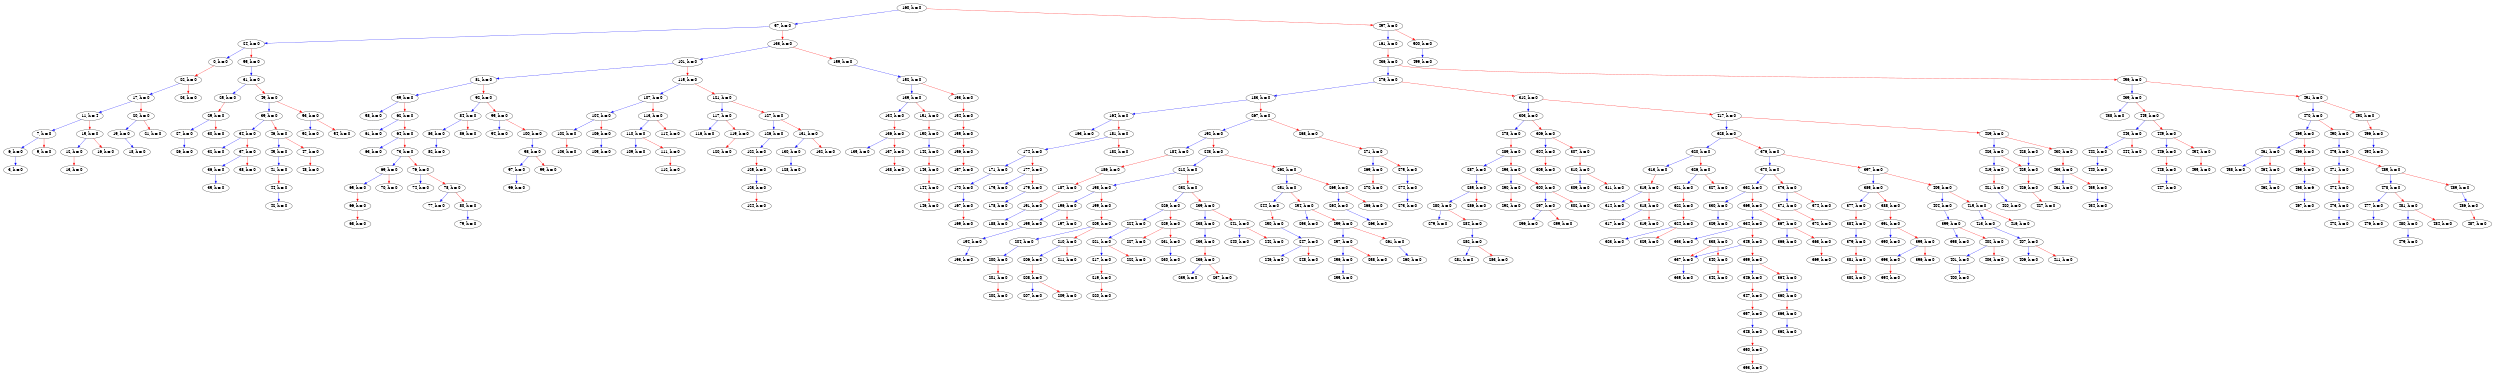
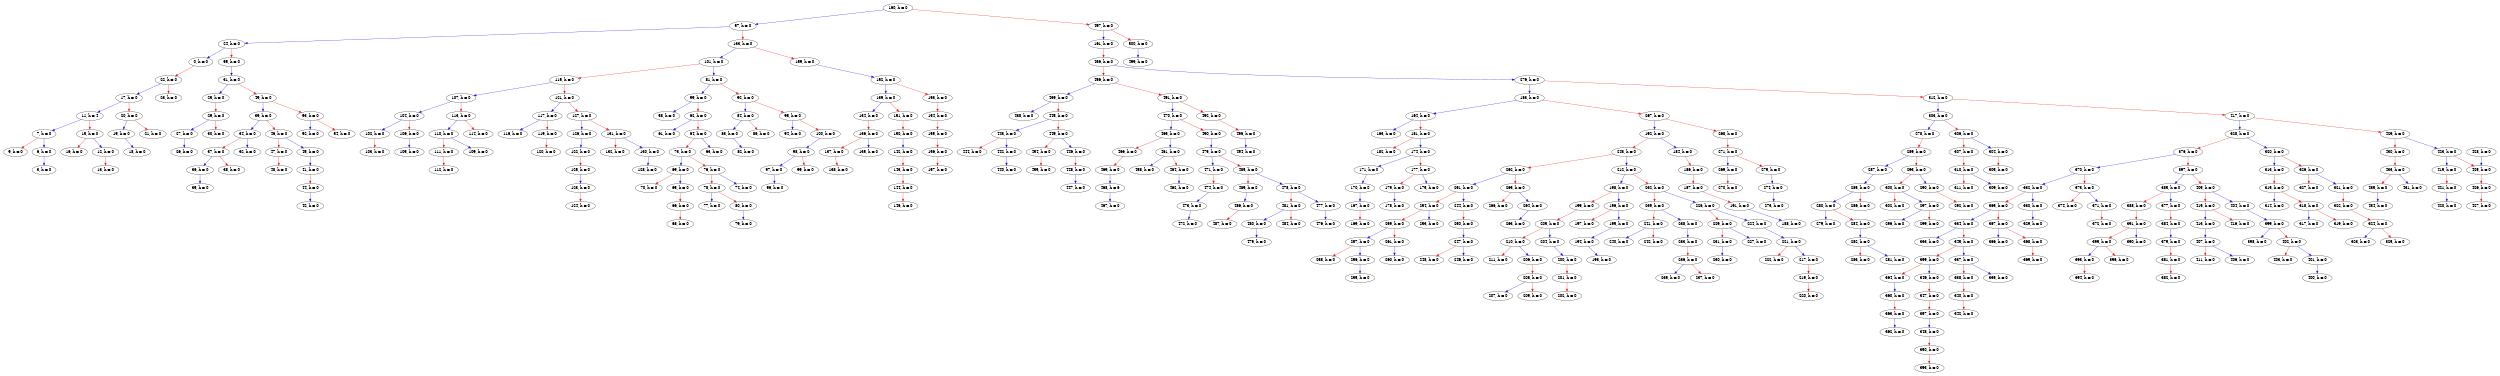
(1154, 232) -> (1738, 232)
(1702, 250) -> (1964, 268)
